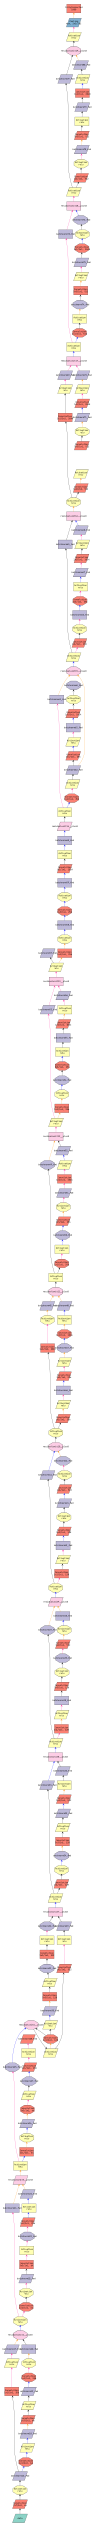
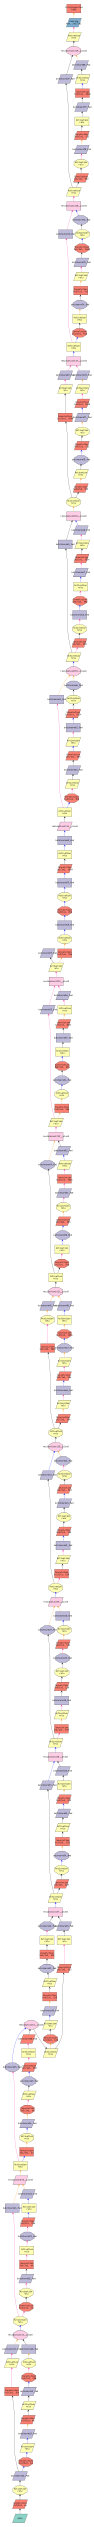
none -> (81, 460)
(85, 721) -> (74, 679)
(41, 2032) -> (29, 2033)
